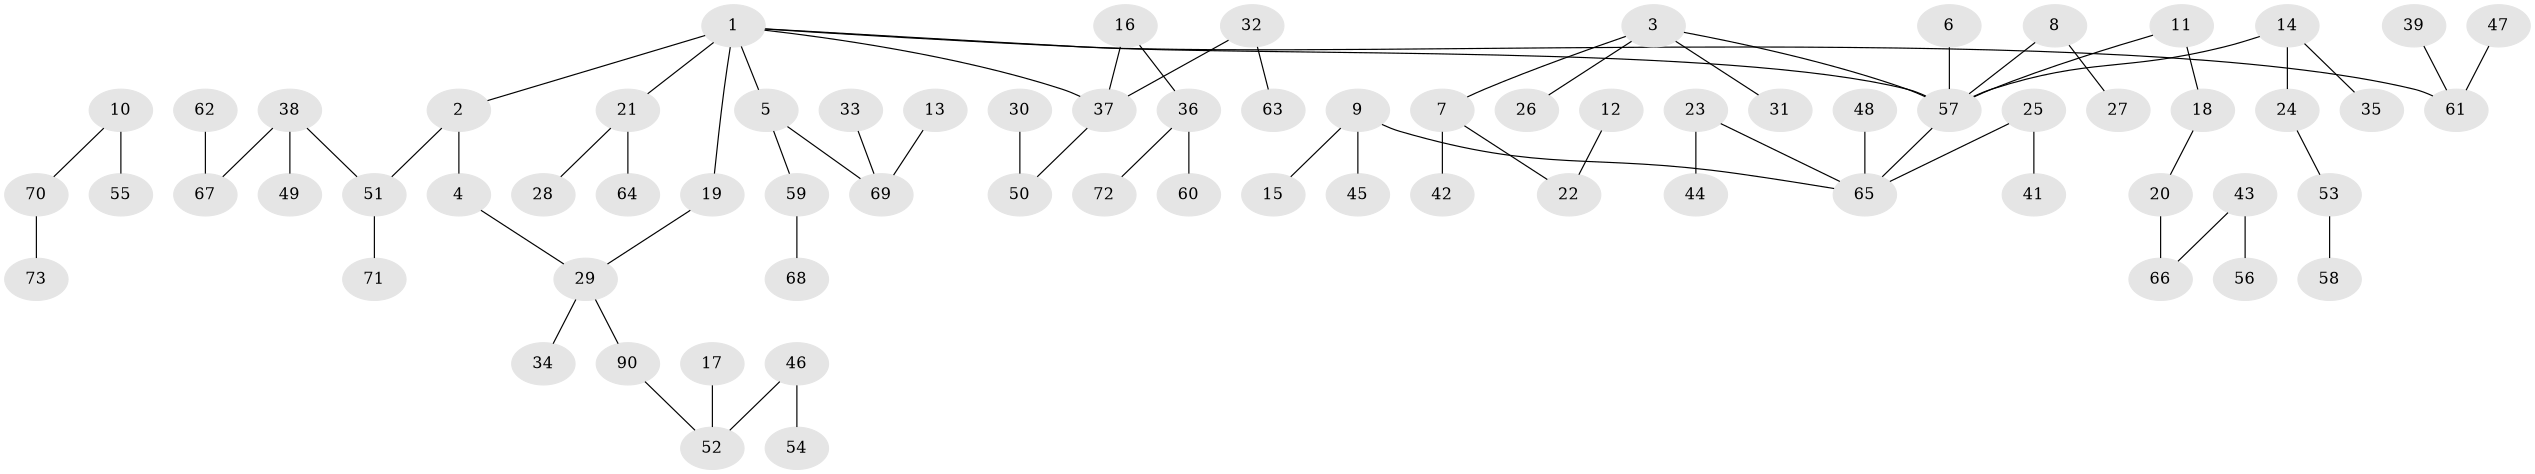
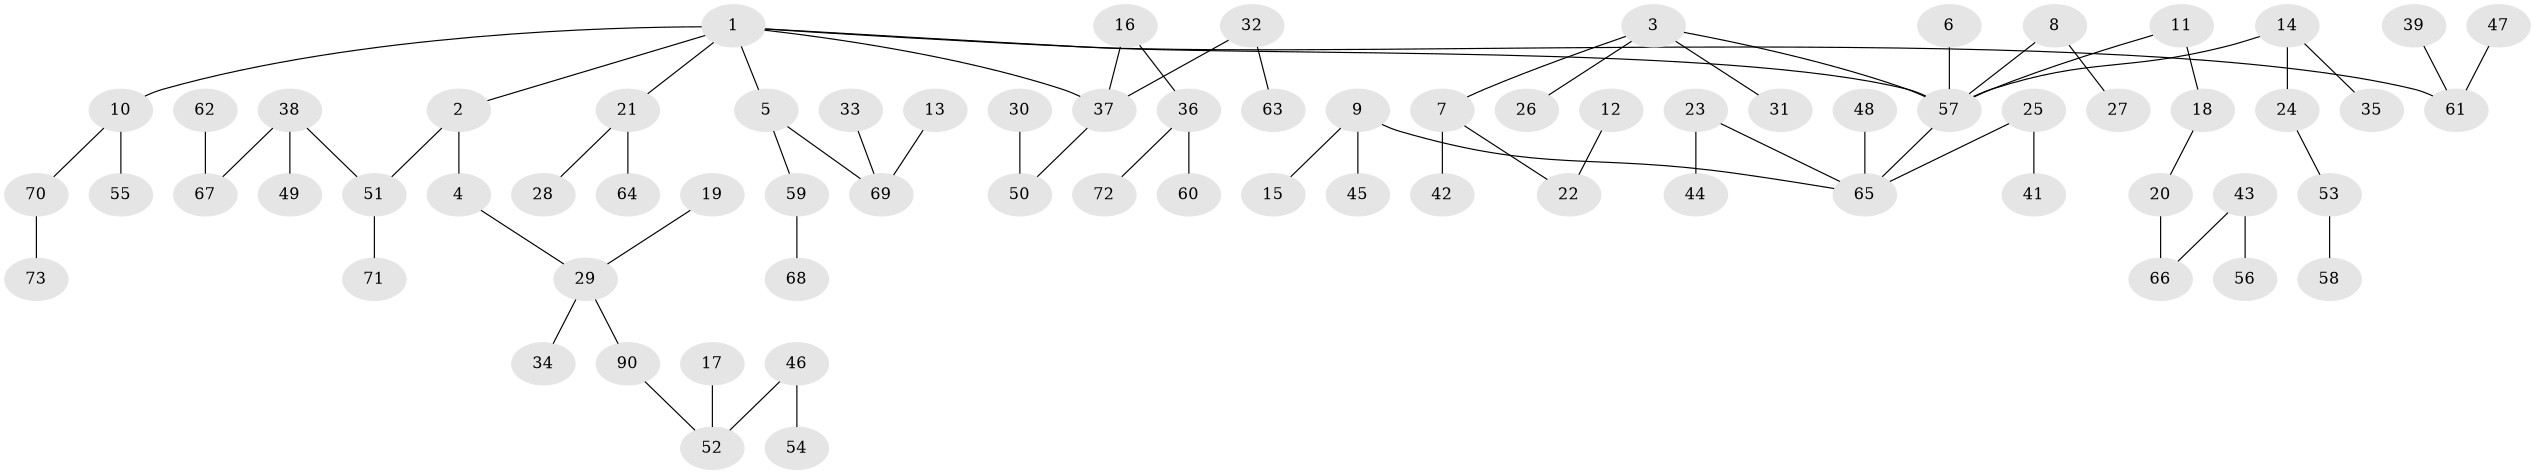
(721, 110) -> (421, 43)
